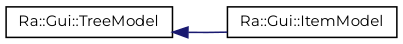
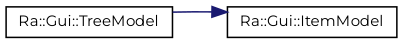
(208, 32) -> (192, 12)
